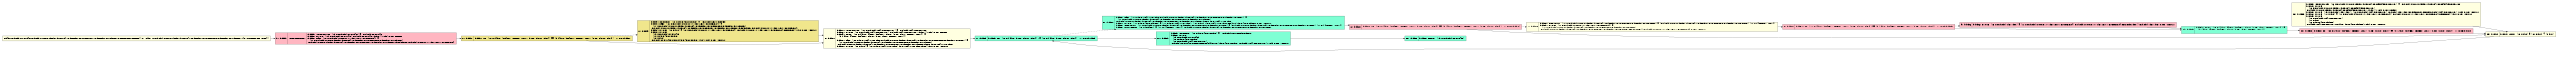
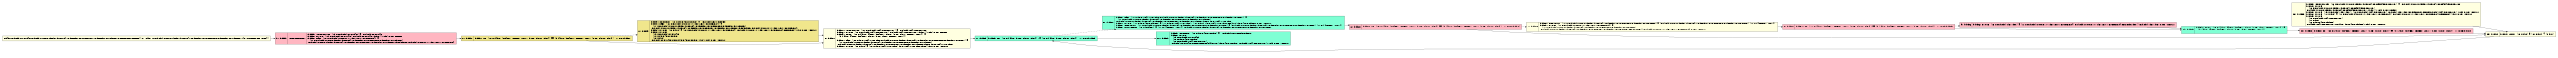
(1435, 38) -> none
